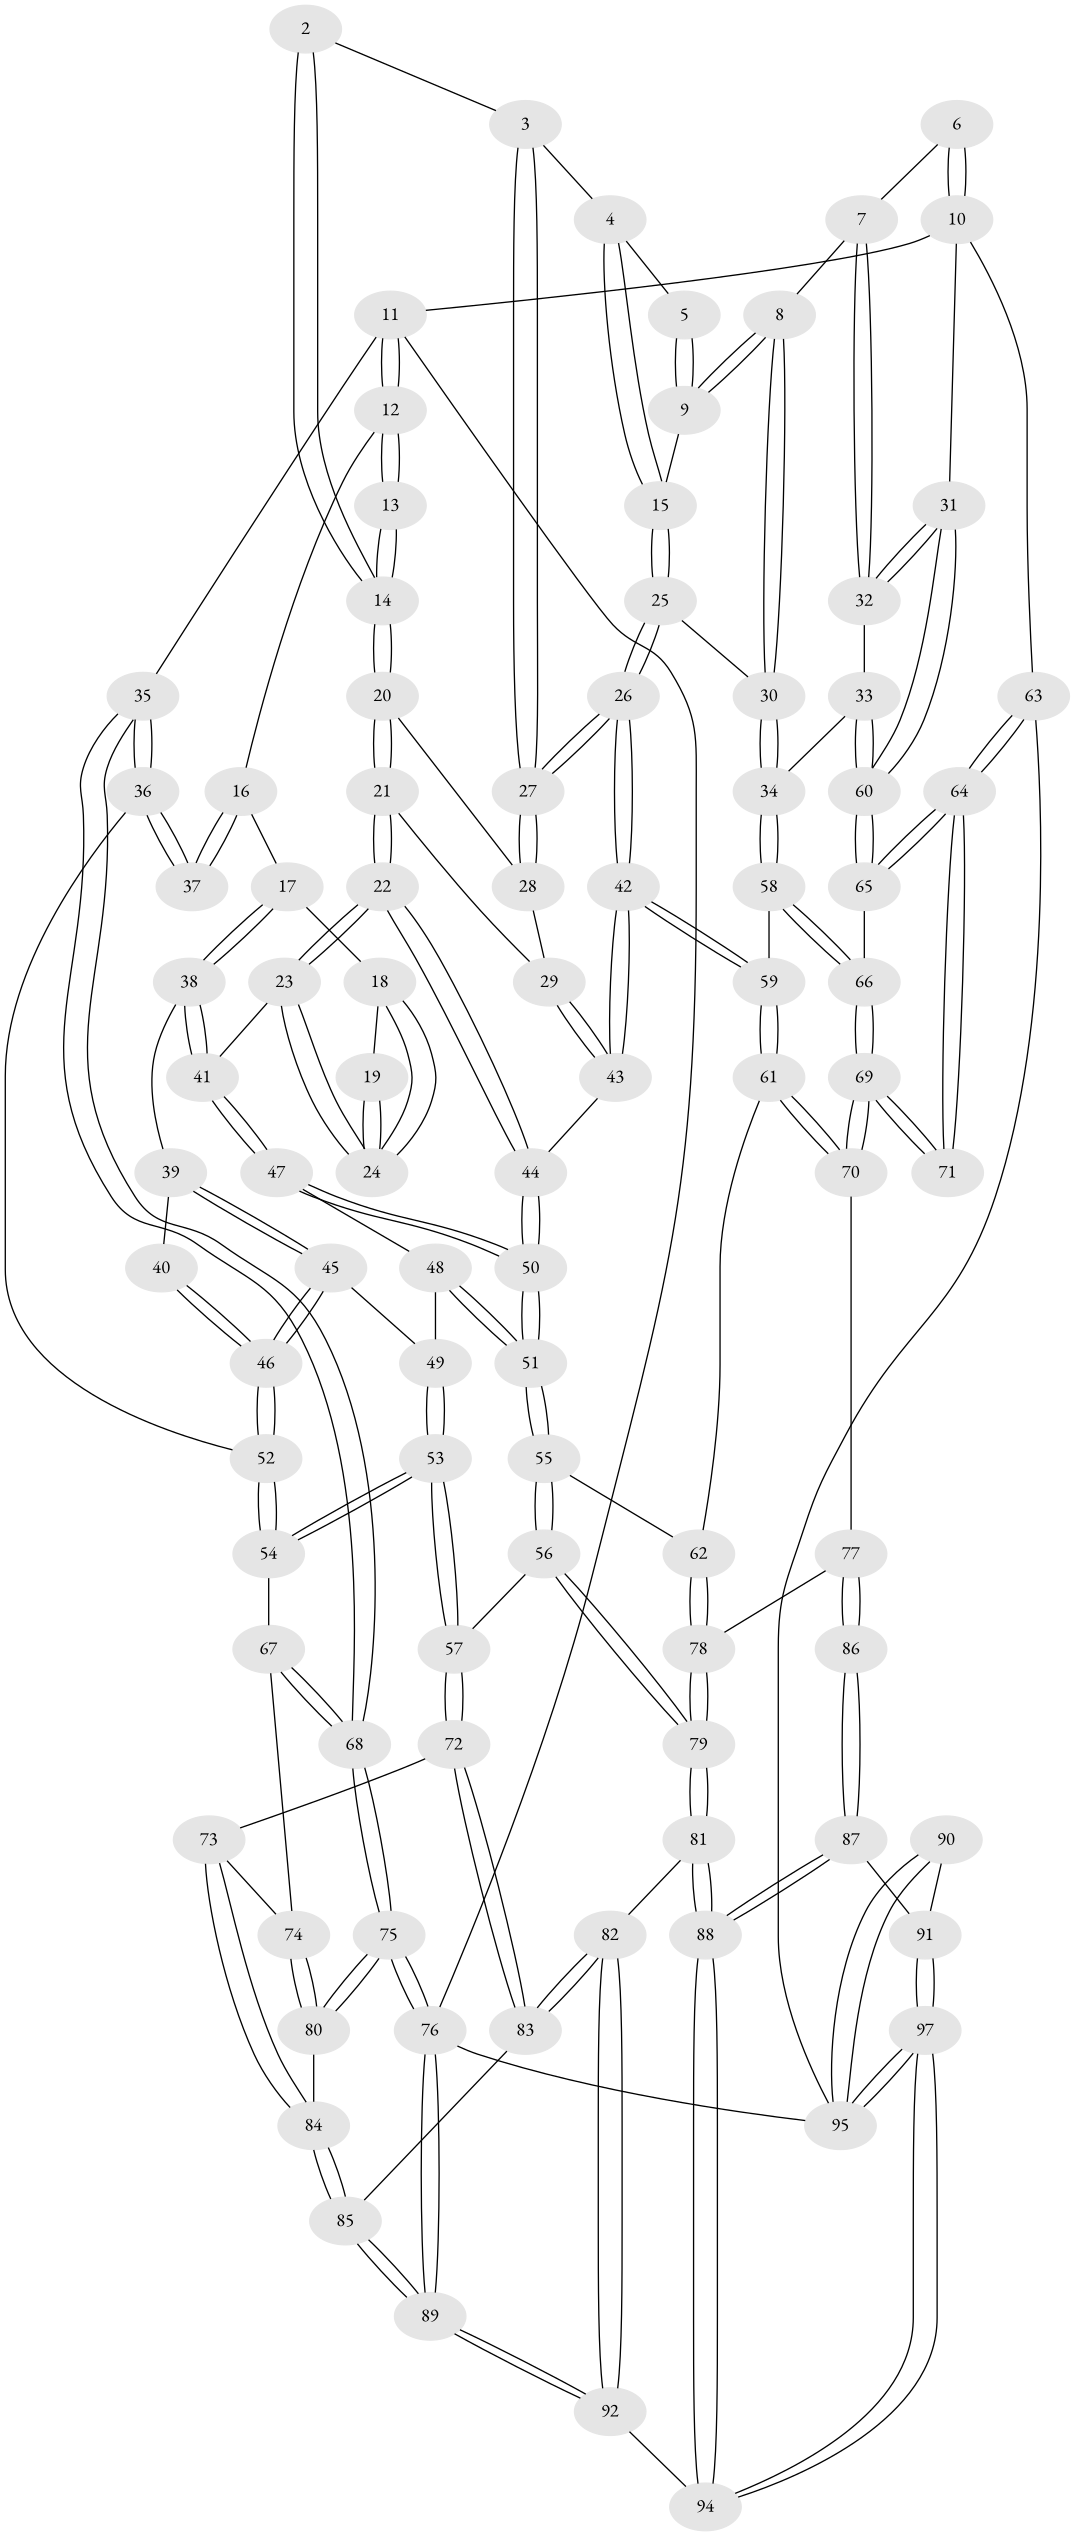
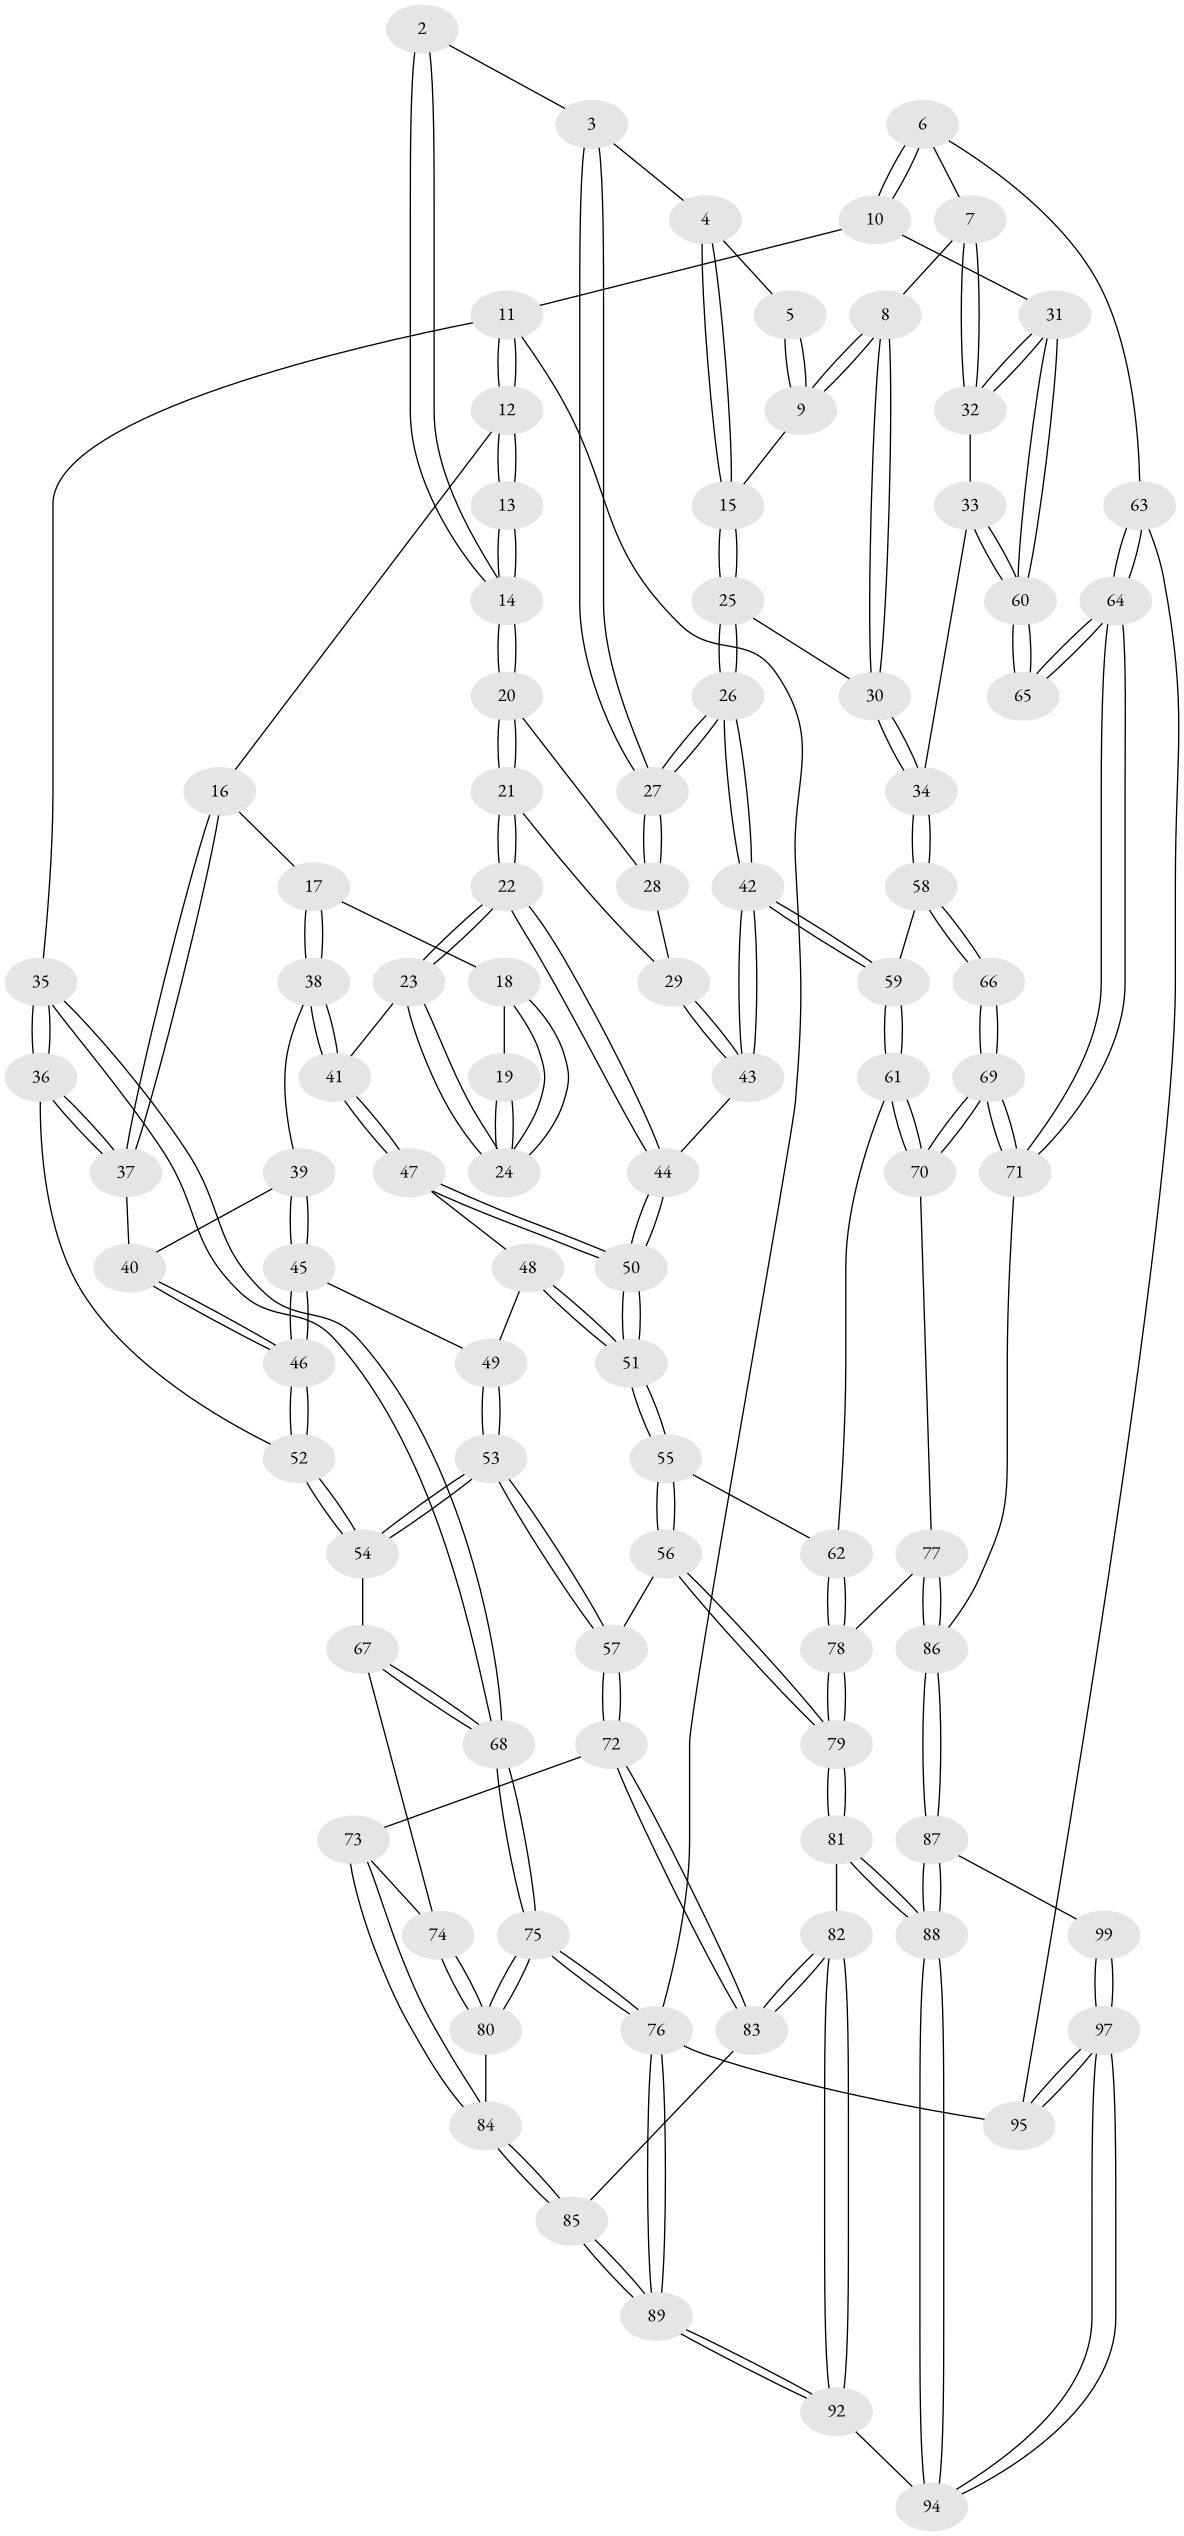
(1027, 452) -> (1097, 281)
(864, 935) -> none
none -> (128, 1221)
none -> (1007, 1419)
(946, 1840) -> none
(925, 1935) -> (1104, 1935)
